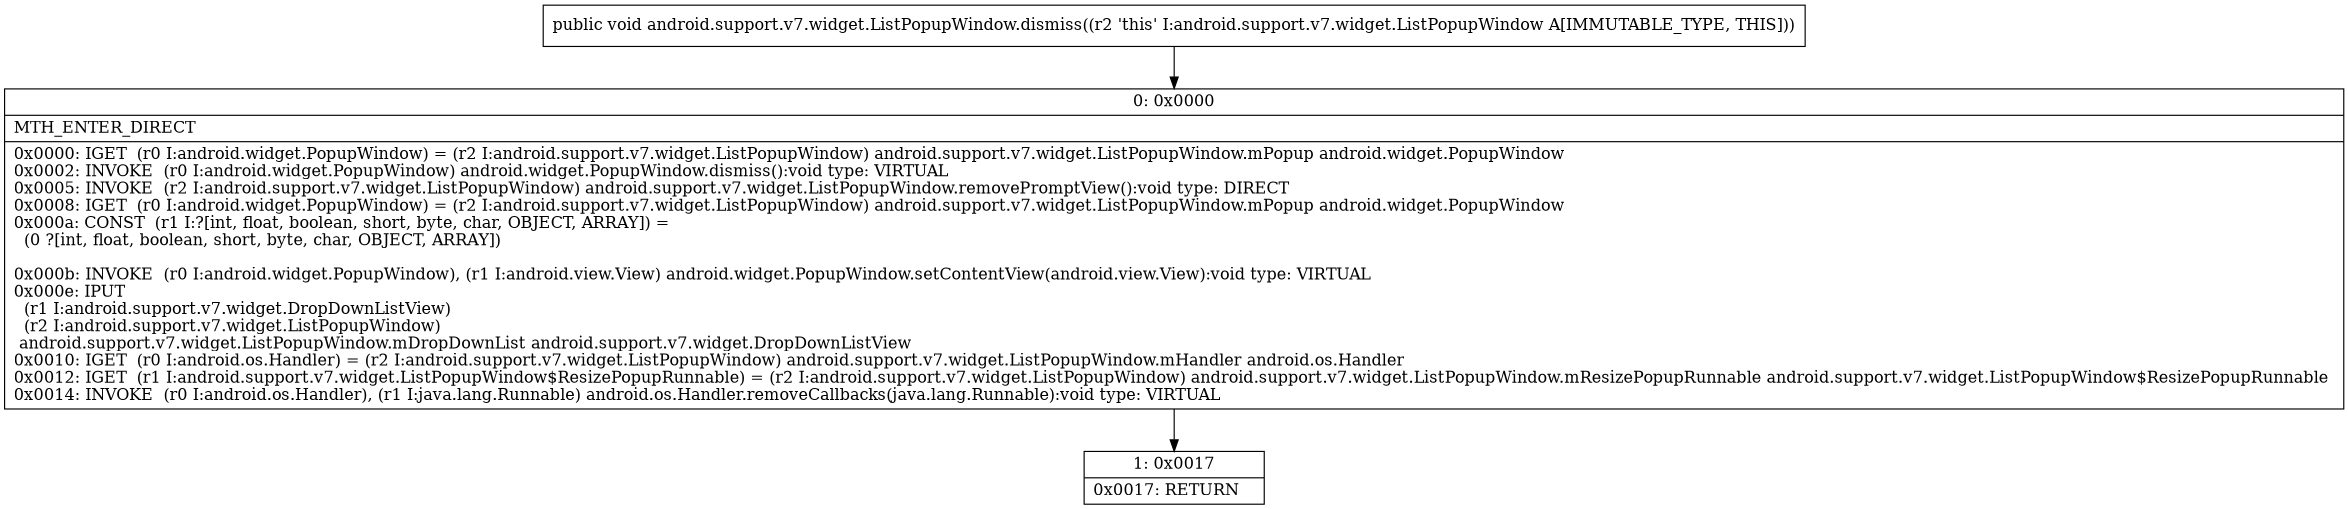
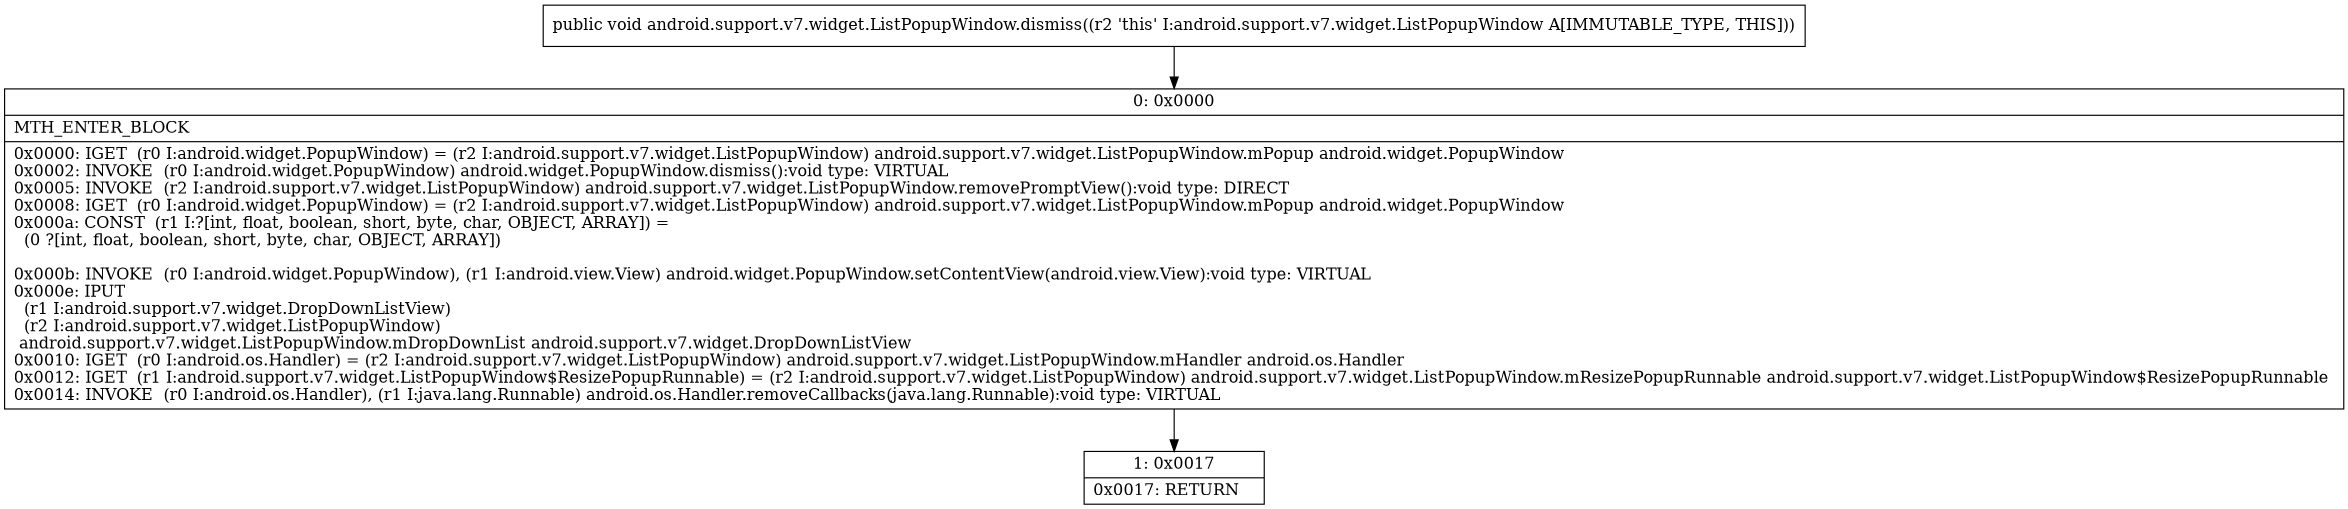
(105, 128) -> (102, 128)
